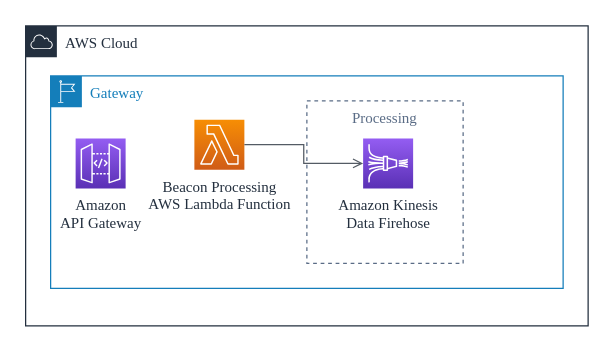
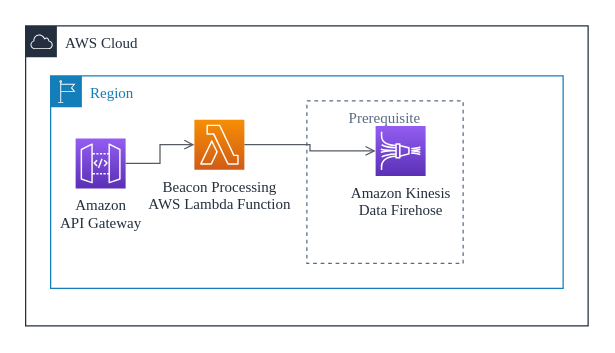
(120, 93) -> (114, 93)
(384, 118) -> (384, 118)
none -> (160, 156)
(388, 163) -> (401, 151)
